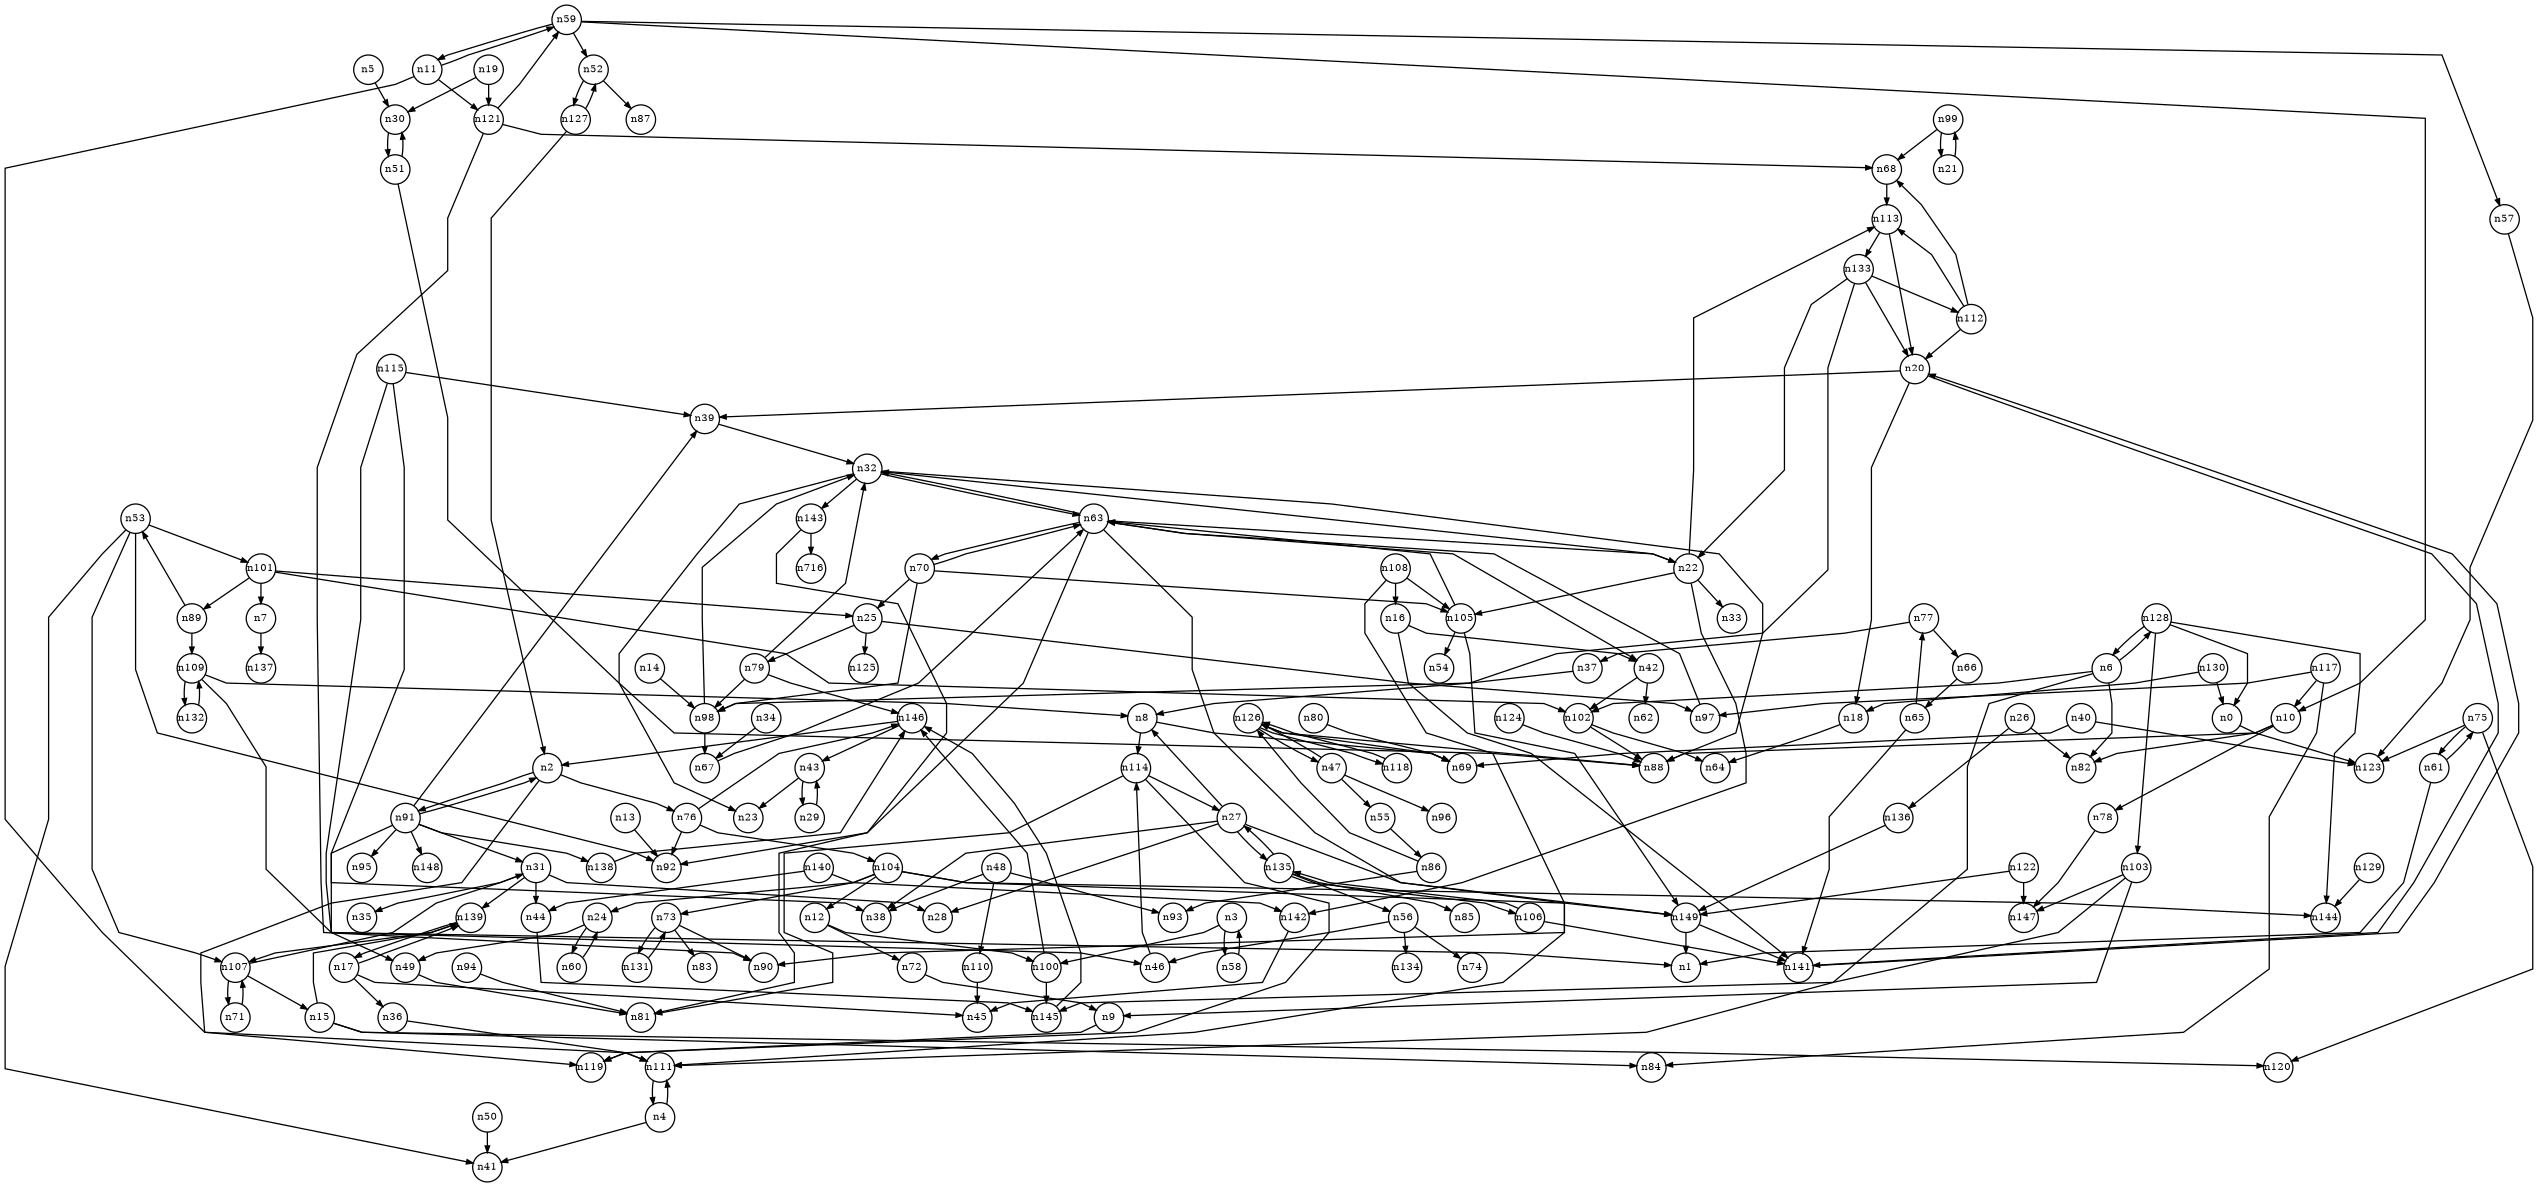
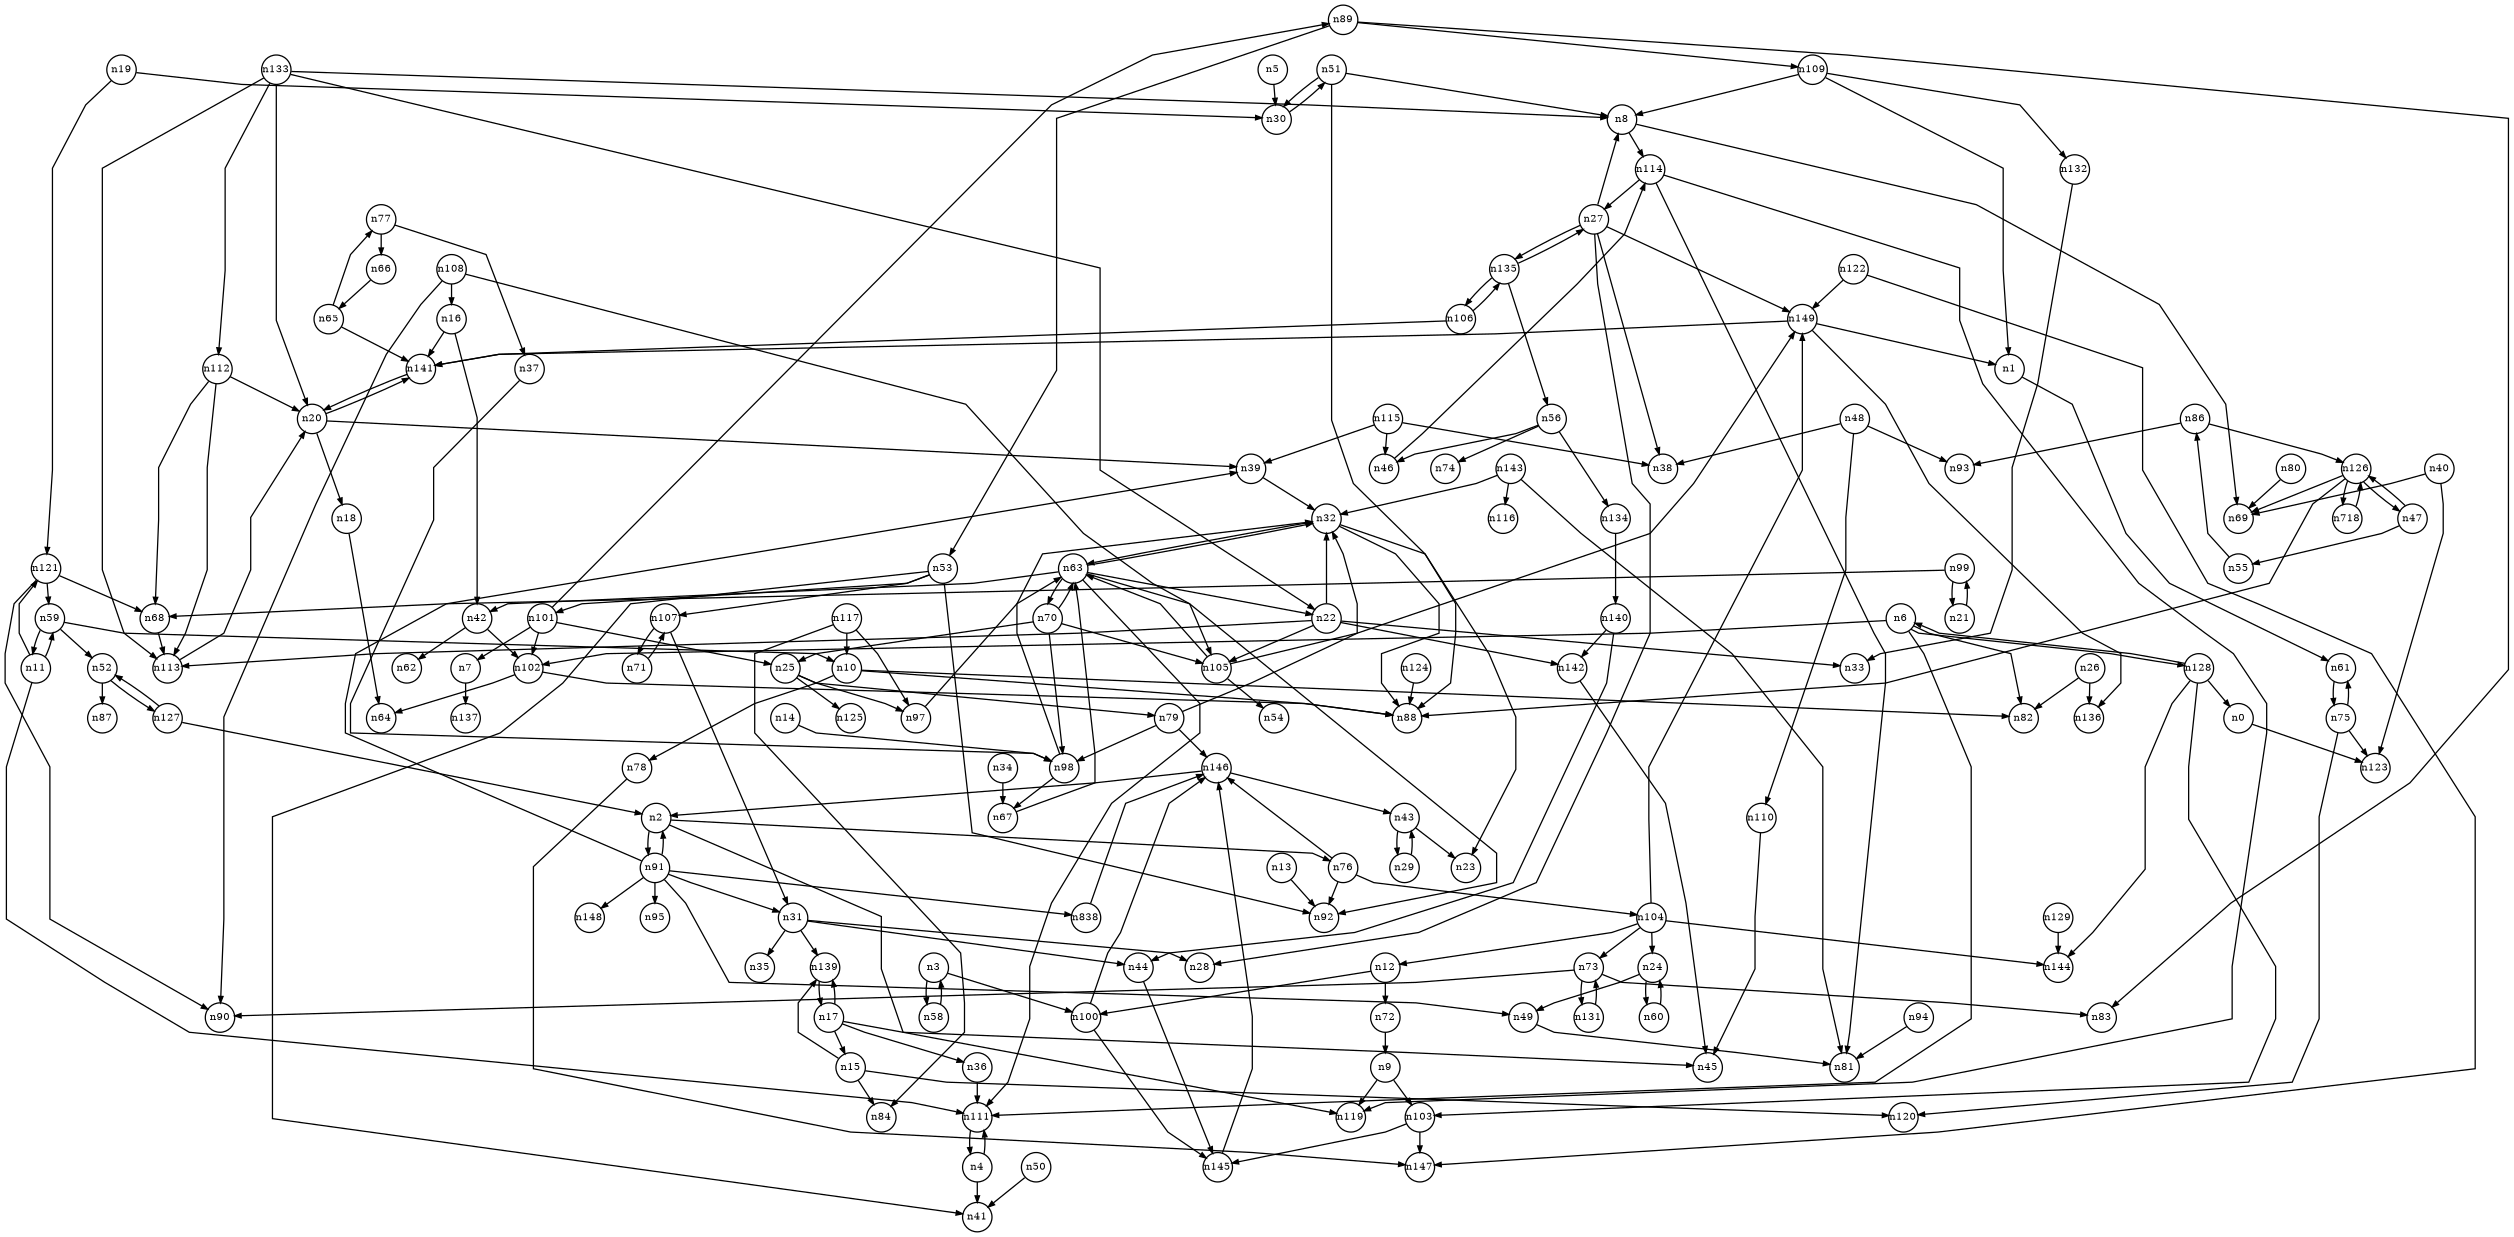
none -> (1473, 94)
none -> (2465, 114)
(2505, 219) -> none
(1874, 242) -> (102, 327)
(842, 492) -> (1423, 496)
none -> (1616, 565)
(811, 569) -> (1503, 519)
(2213, 668) -> none
(199, 696) -> (2012, 467)
(1397, 768) -> (2347, 519)
(1442, 818) -> none
(1795, 867) -> (1971, 525)
(601, 868) -> (1086, 918)
(1465, 918) -> none
(356, 942) -> none
(2056, 943) -> (2139, 548)
(275, 991) -> (838, 1039)
(1667, 997) -> (1401, 1090)
